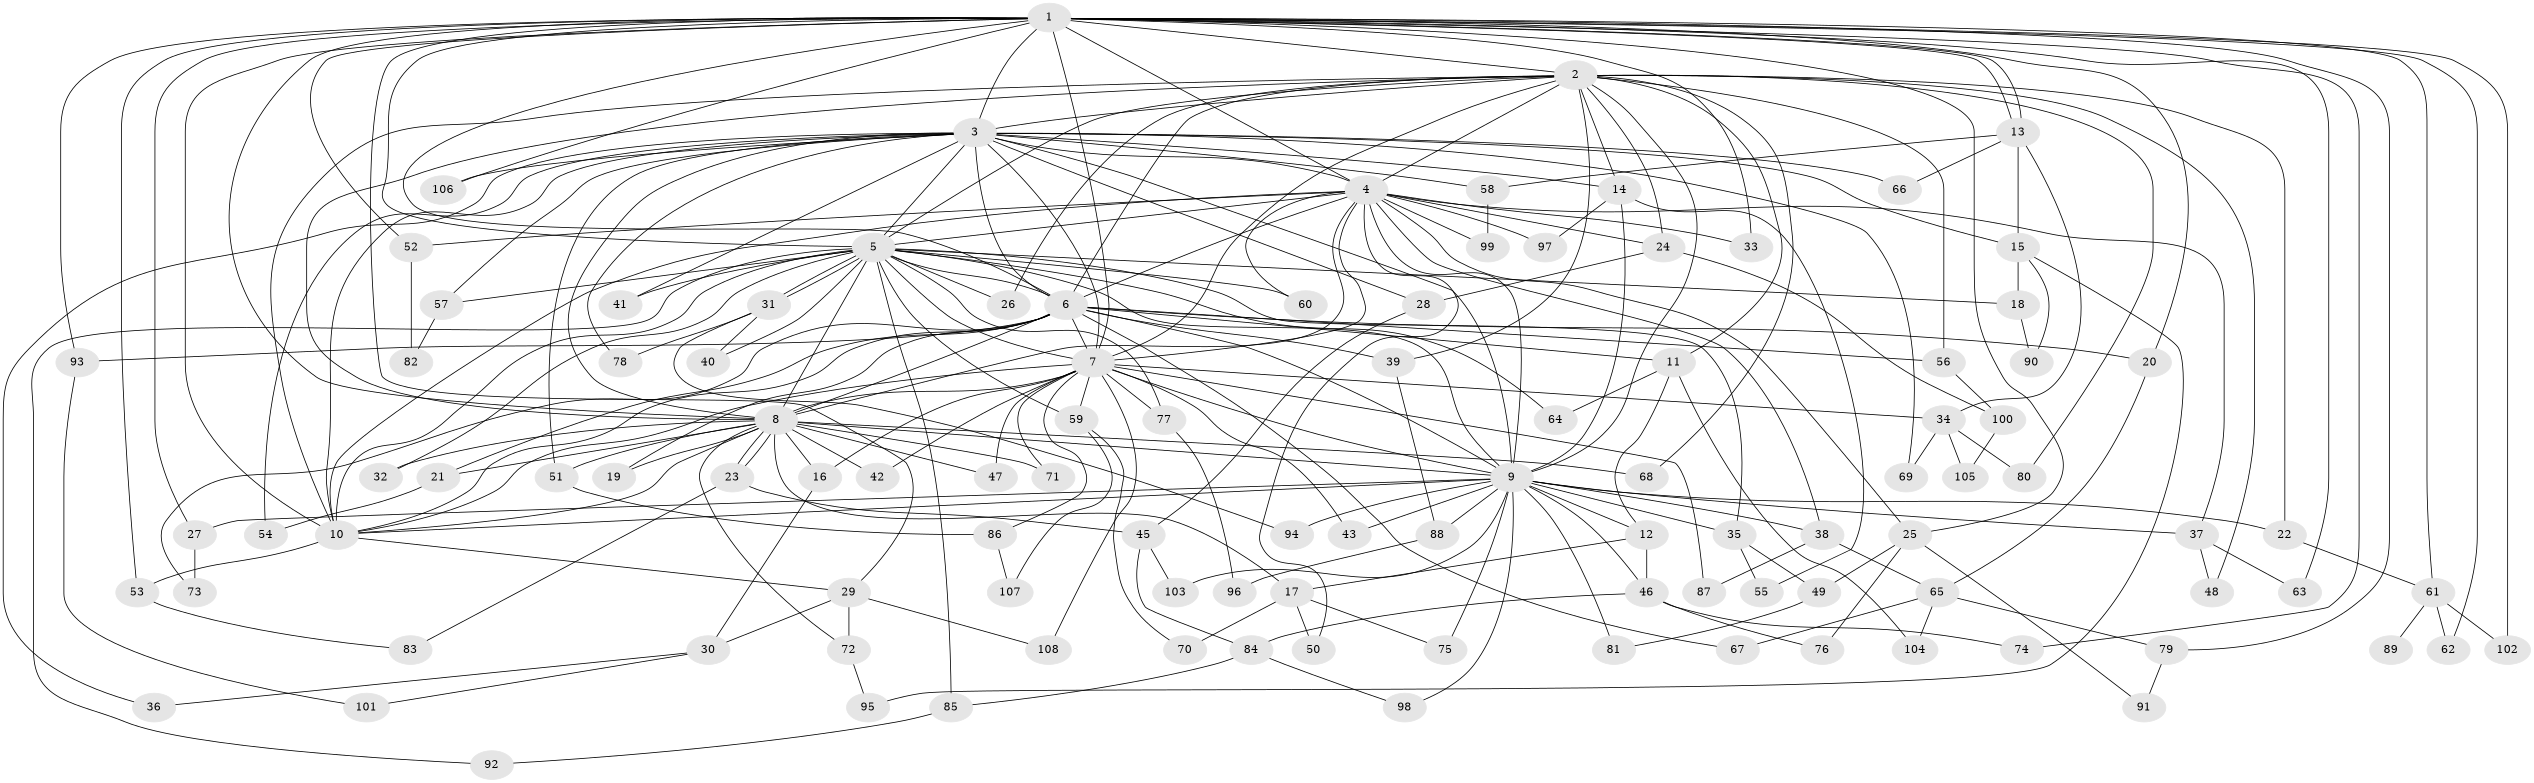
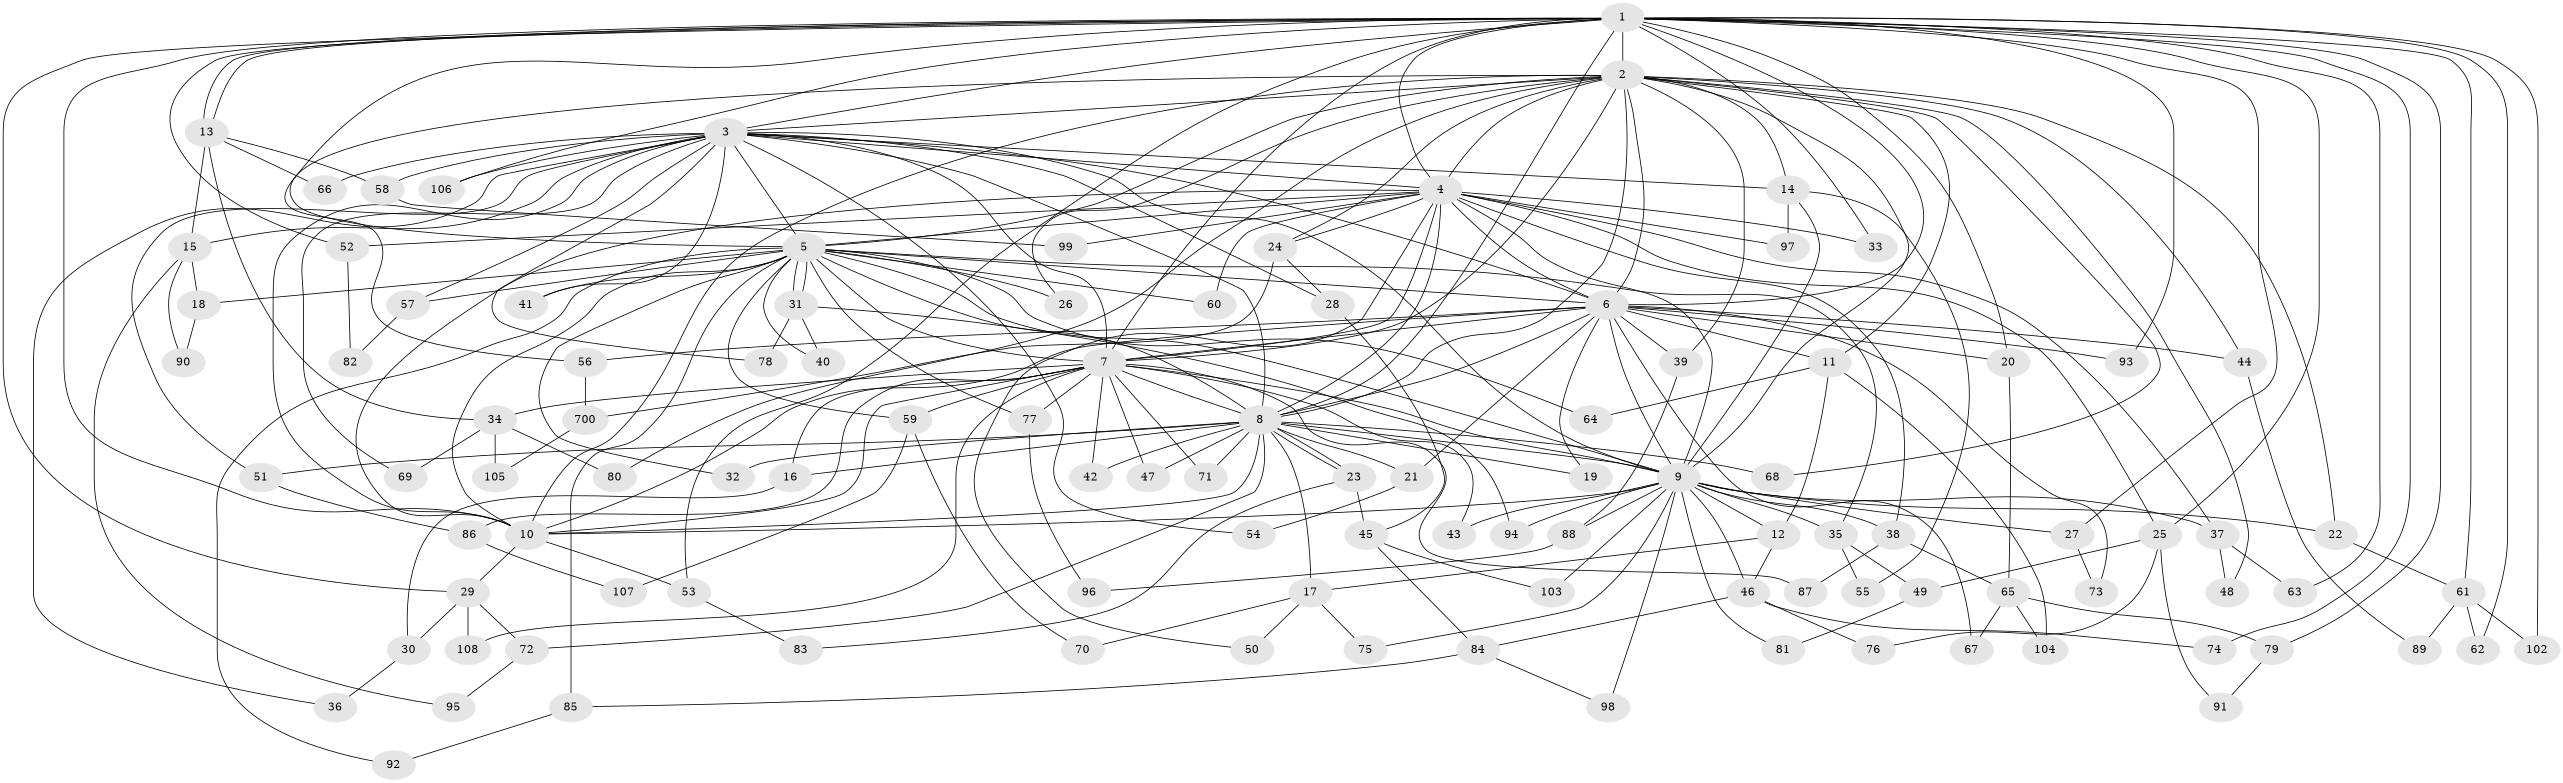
none -> (2245, 363)
(2003, 420) -> (585, 420)
(367, 708) -> none
